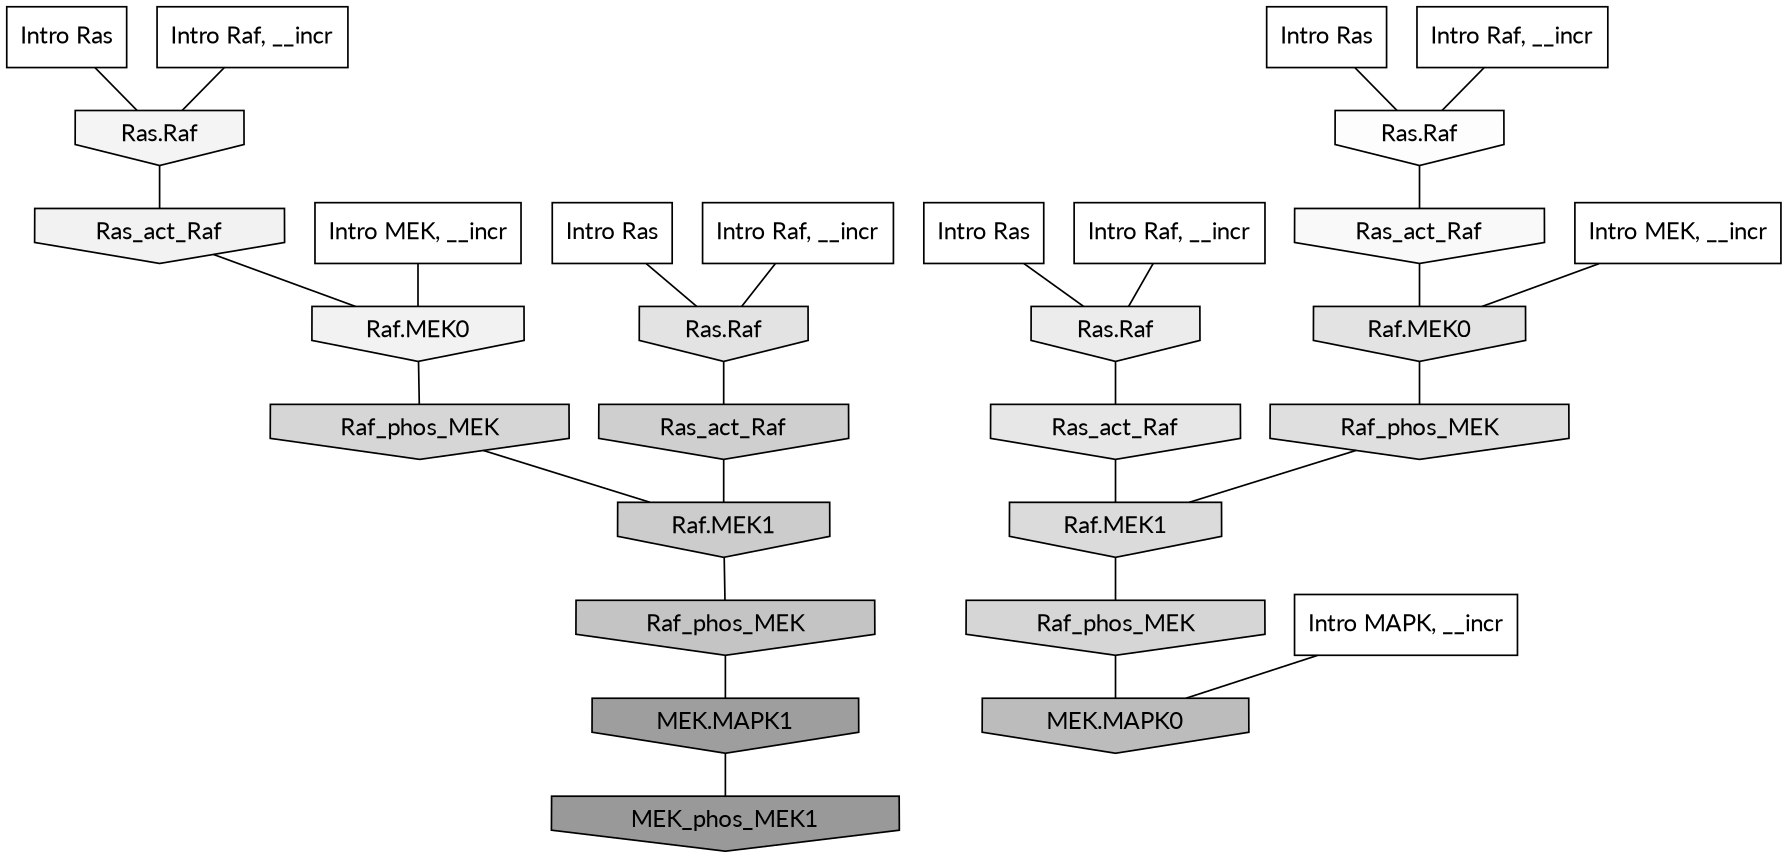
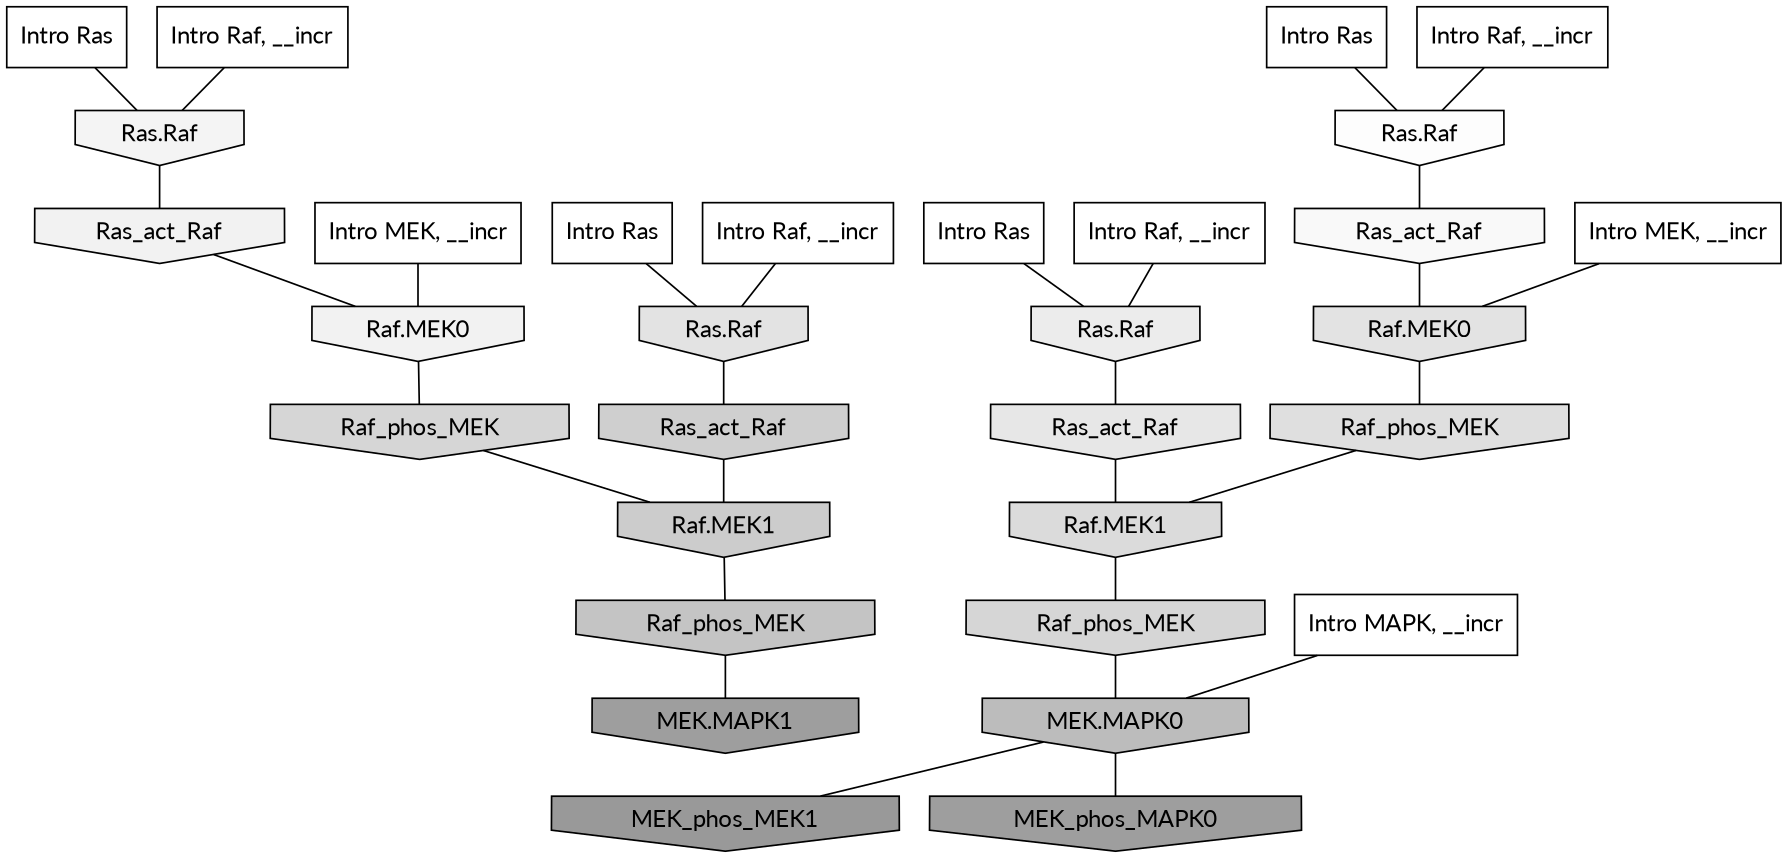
(725, 775) -> (932, 769)
none -> (1116, 821)
